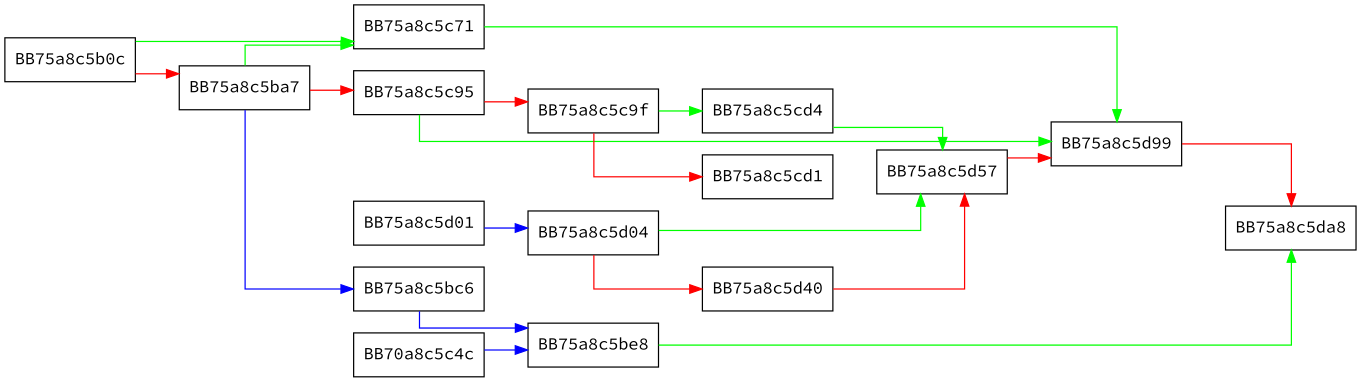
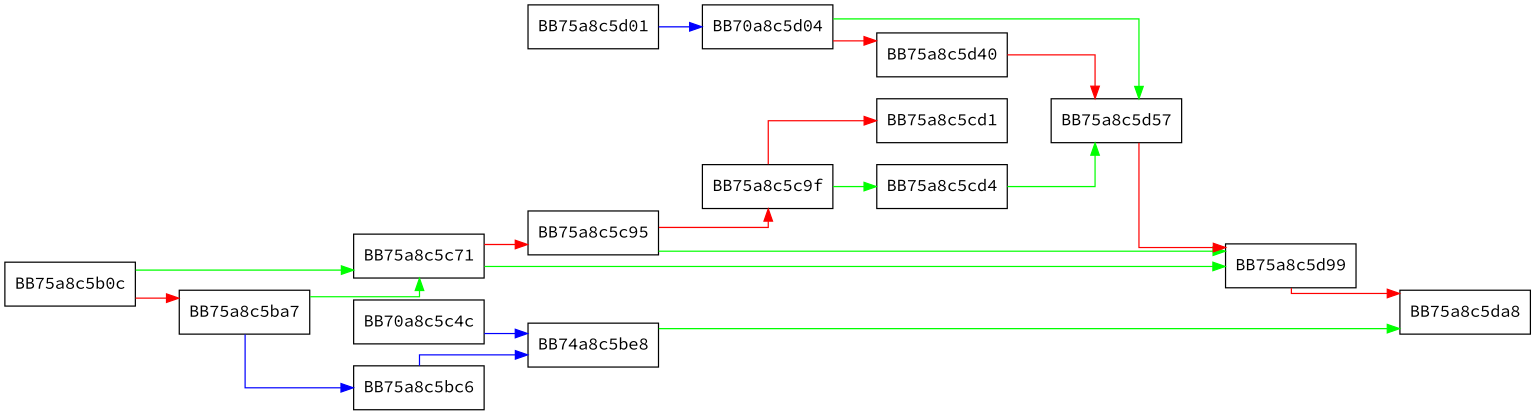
(325, 90) -> (500, 244)
(593, 233) -> (768, 27)
(593, 345) -> (593, 345)
